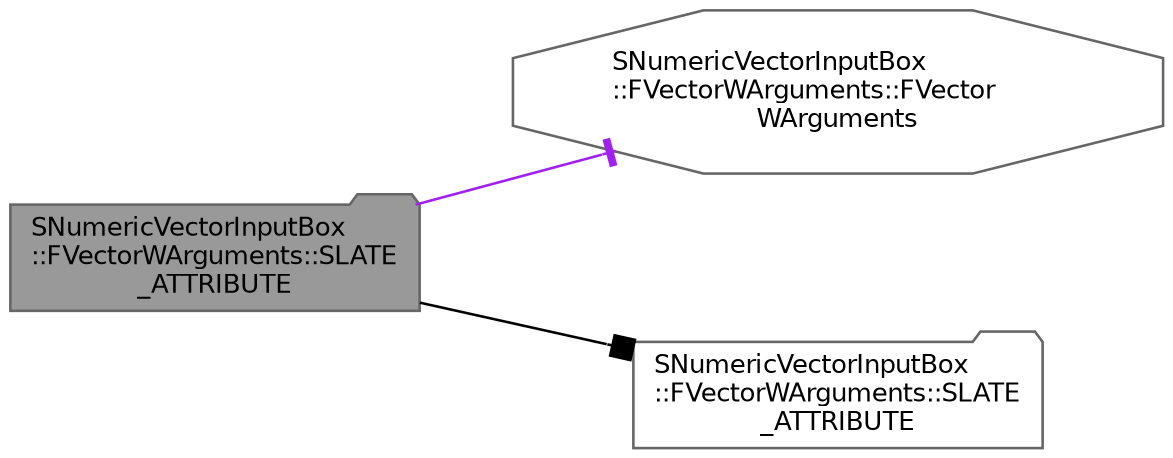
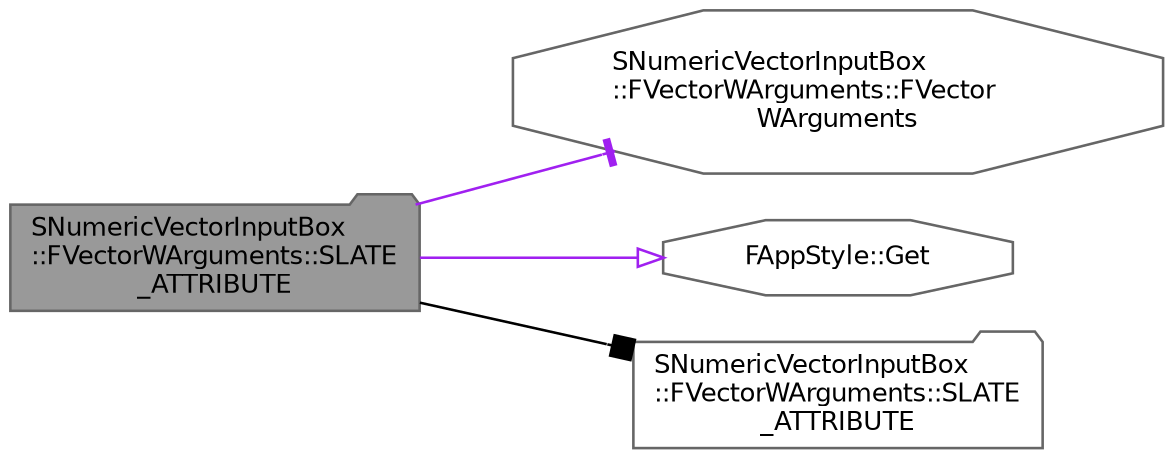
none -> (838, 258)
